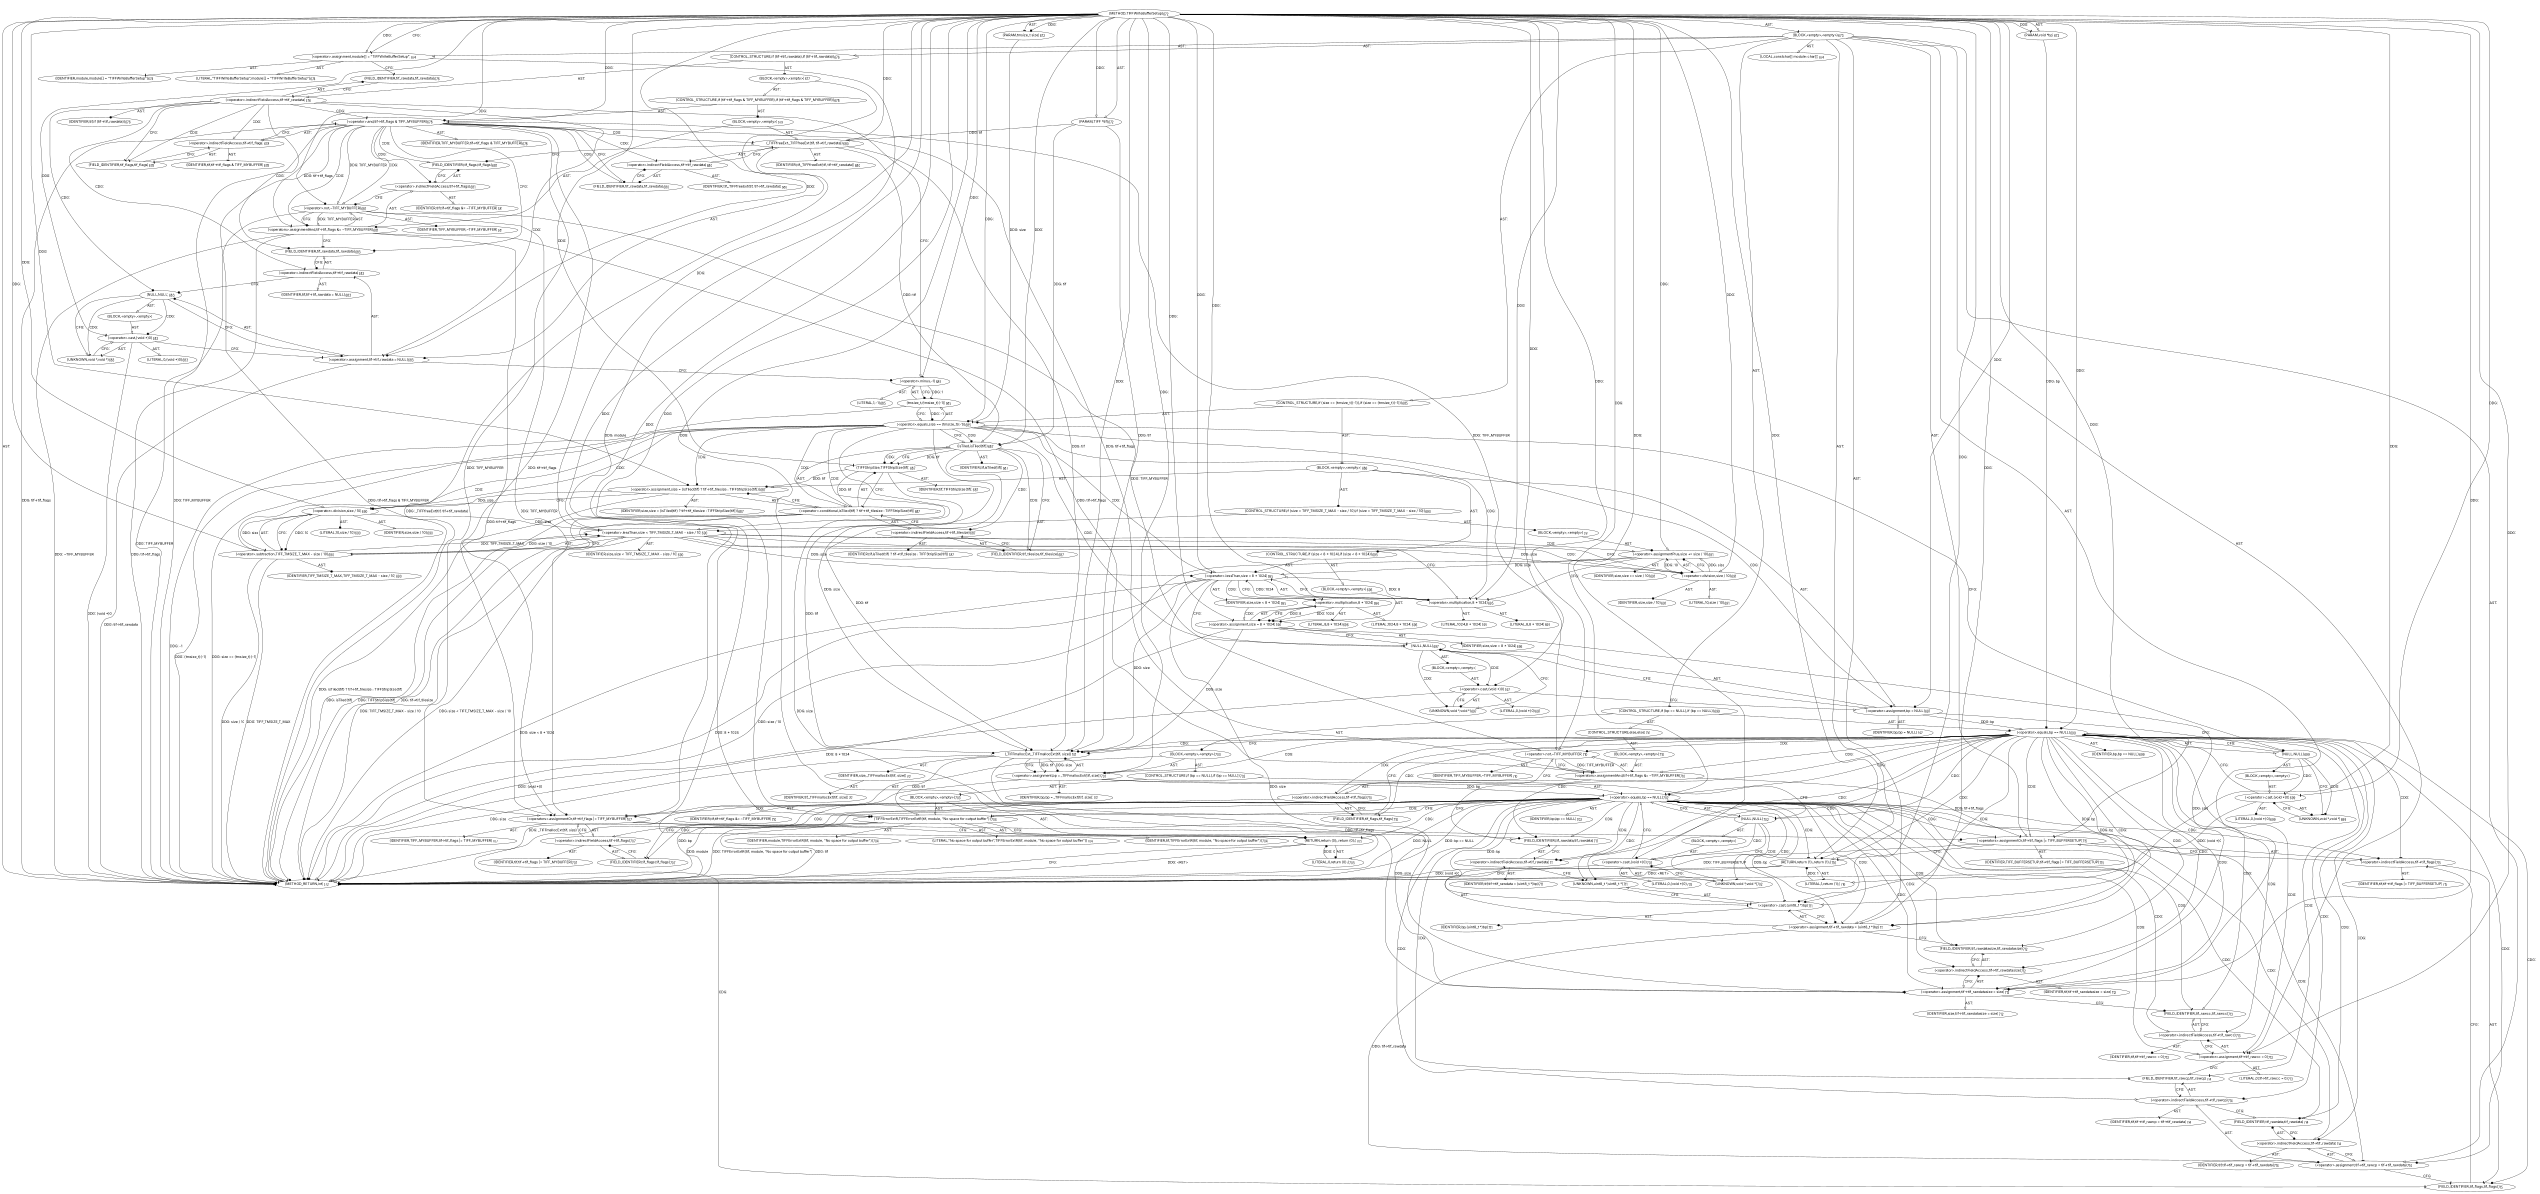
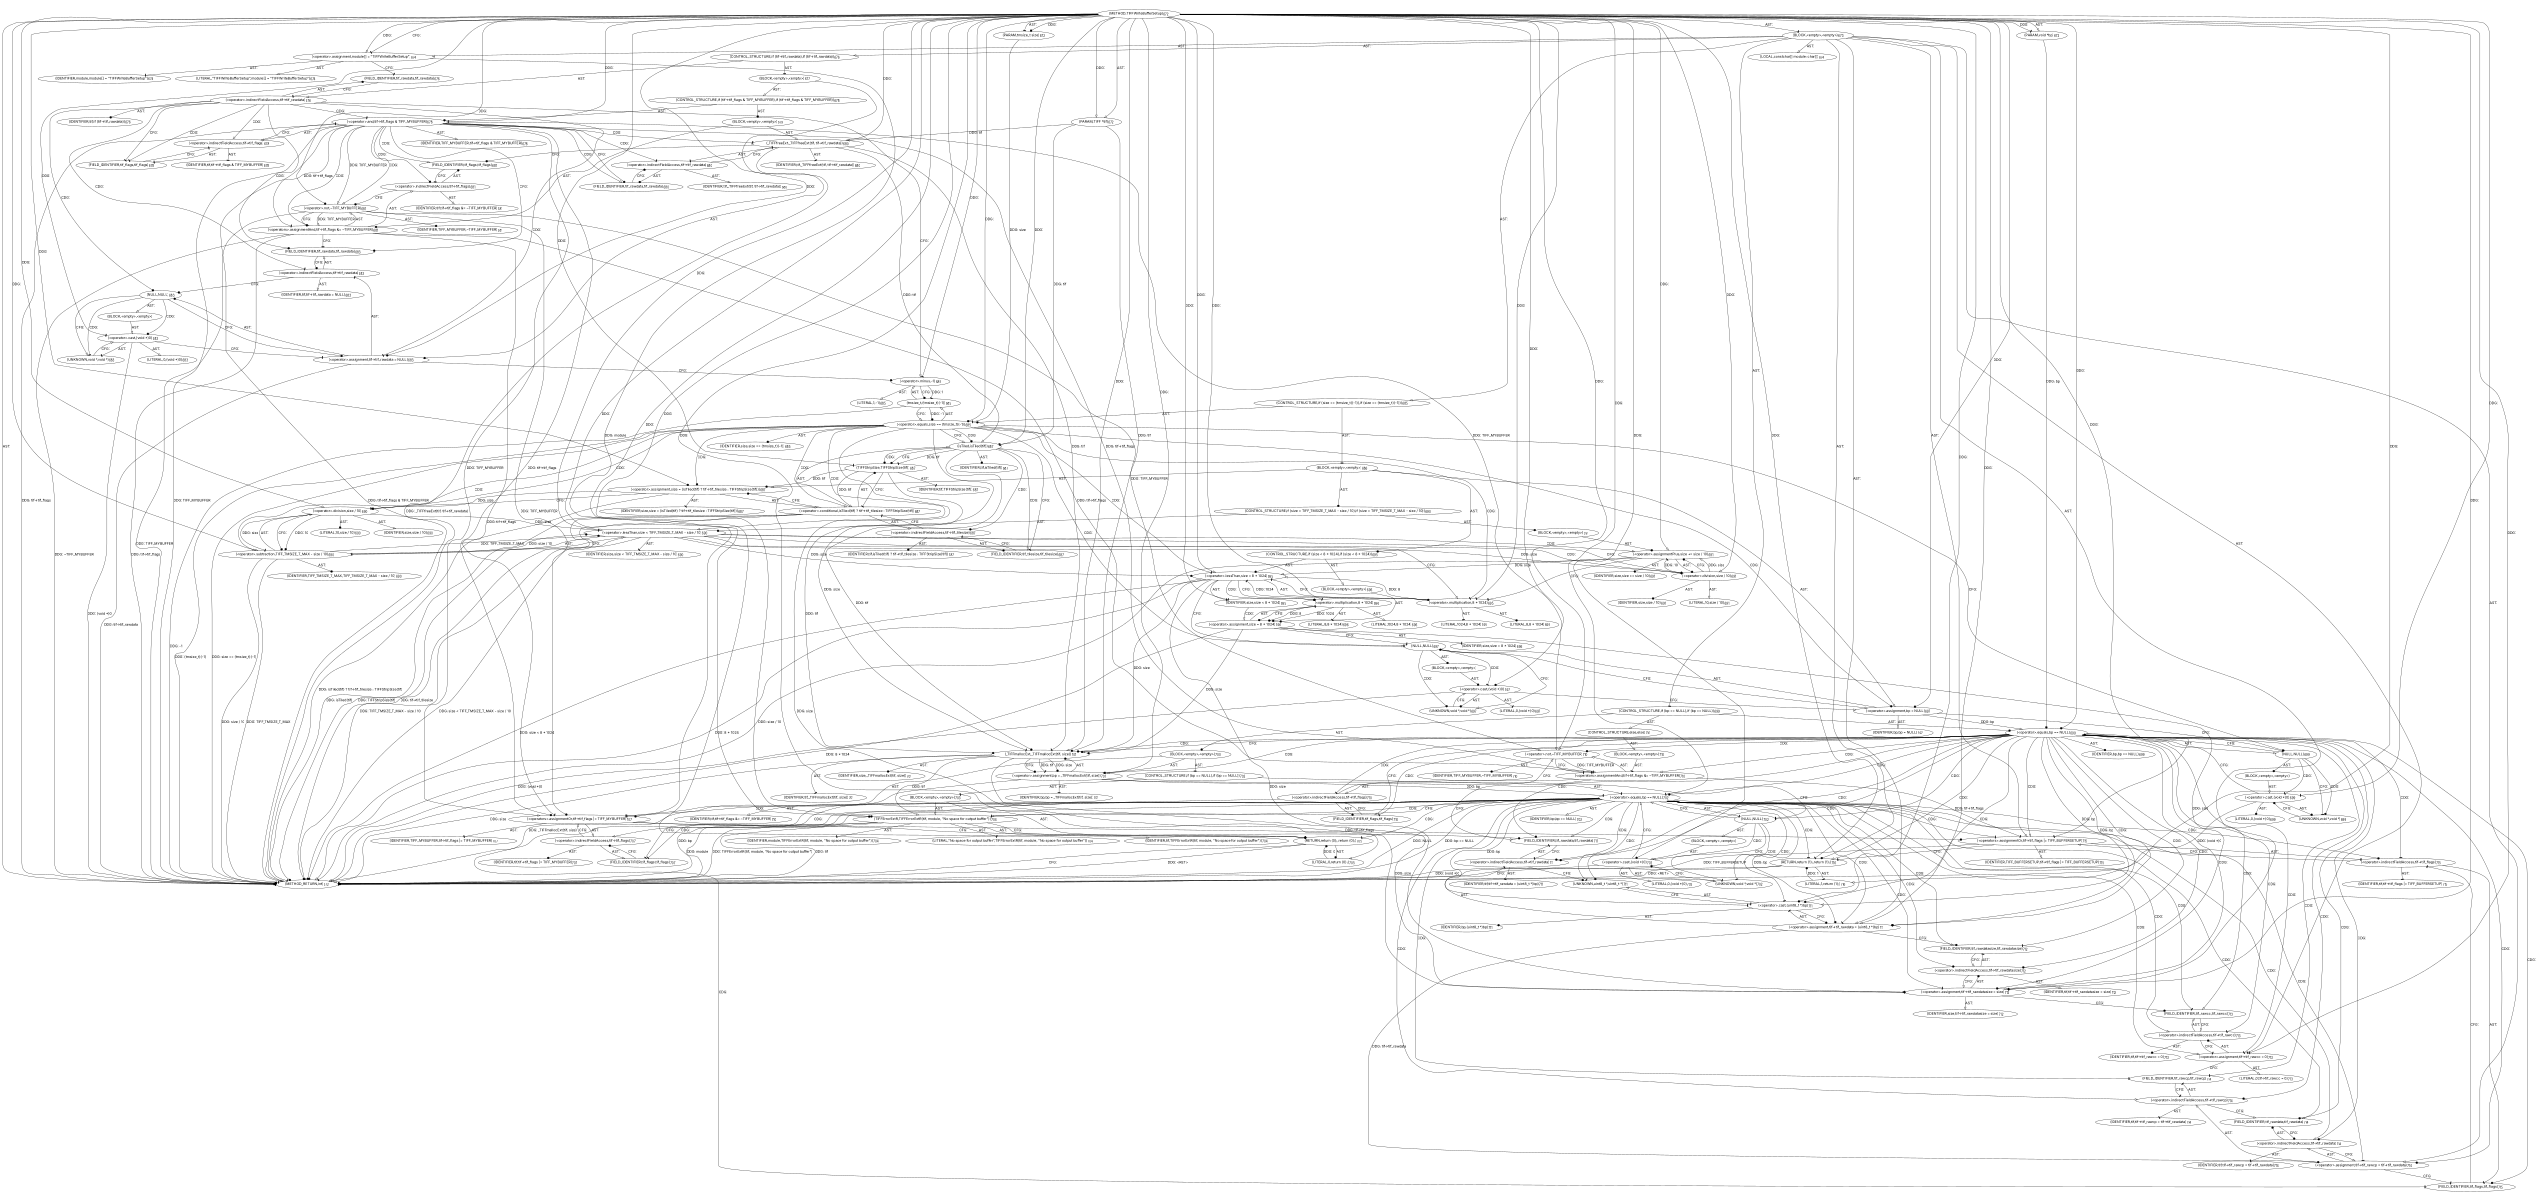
(1170, 328) -> (1186, 316)
none -> (755, 446)
(847, 787) -> (841, 763)
